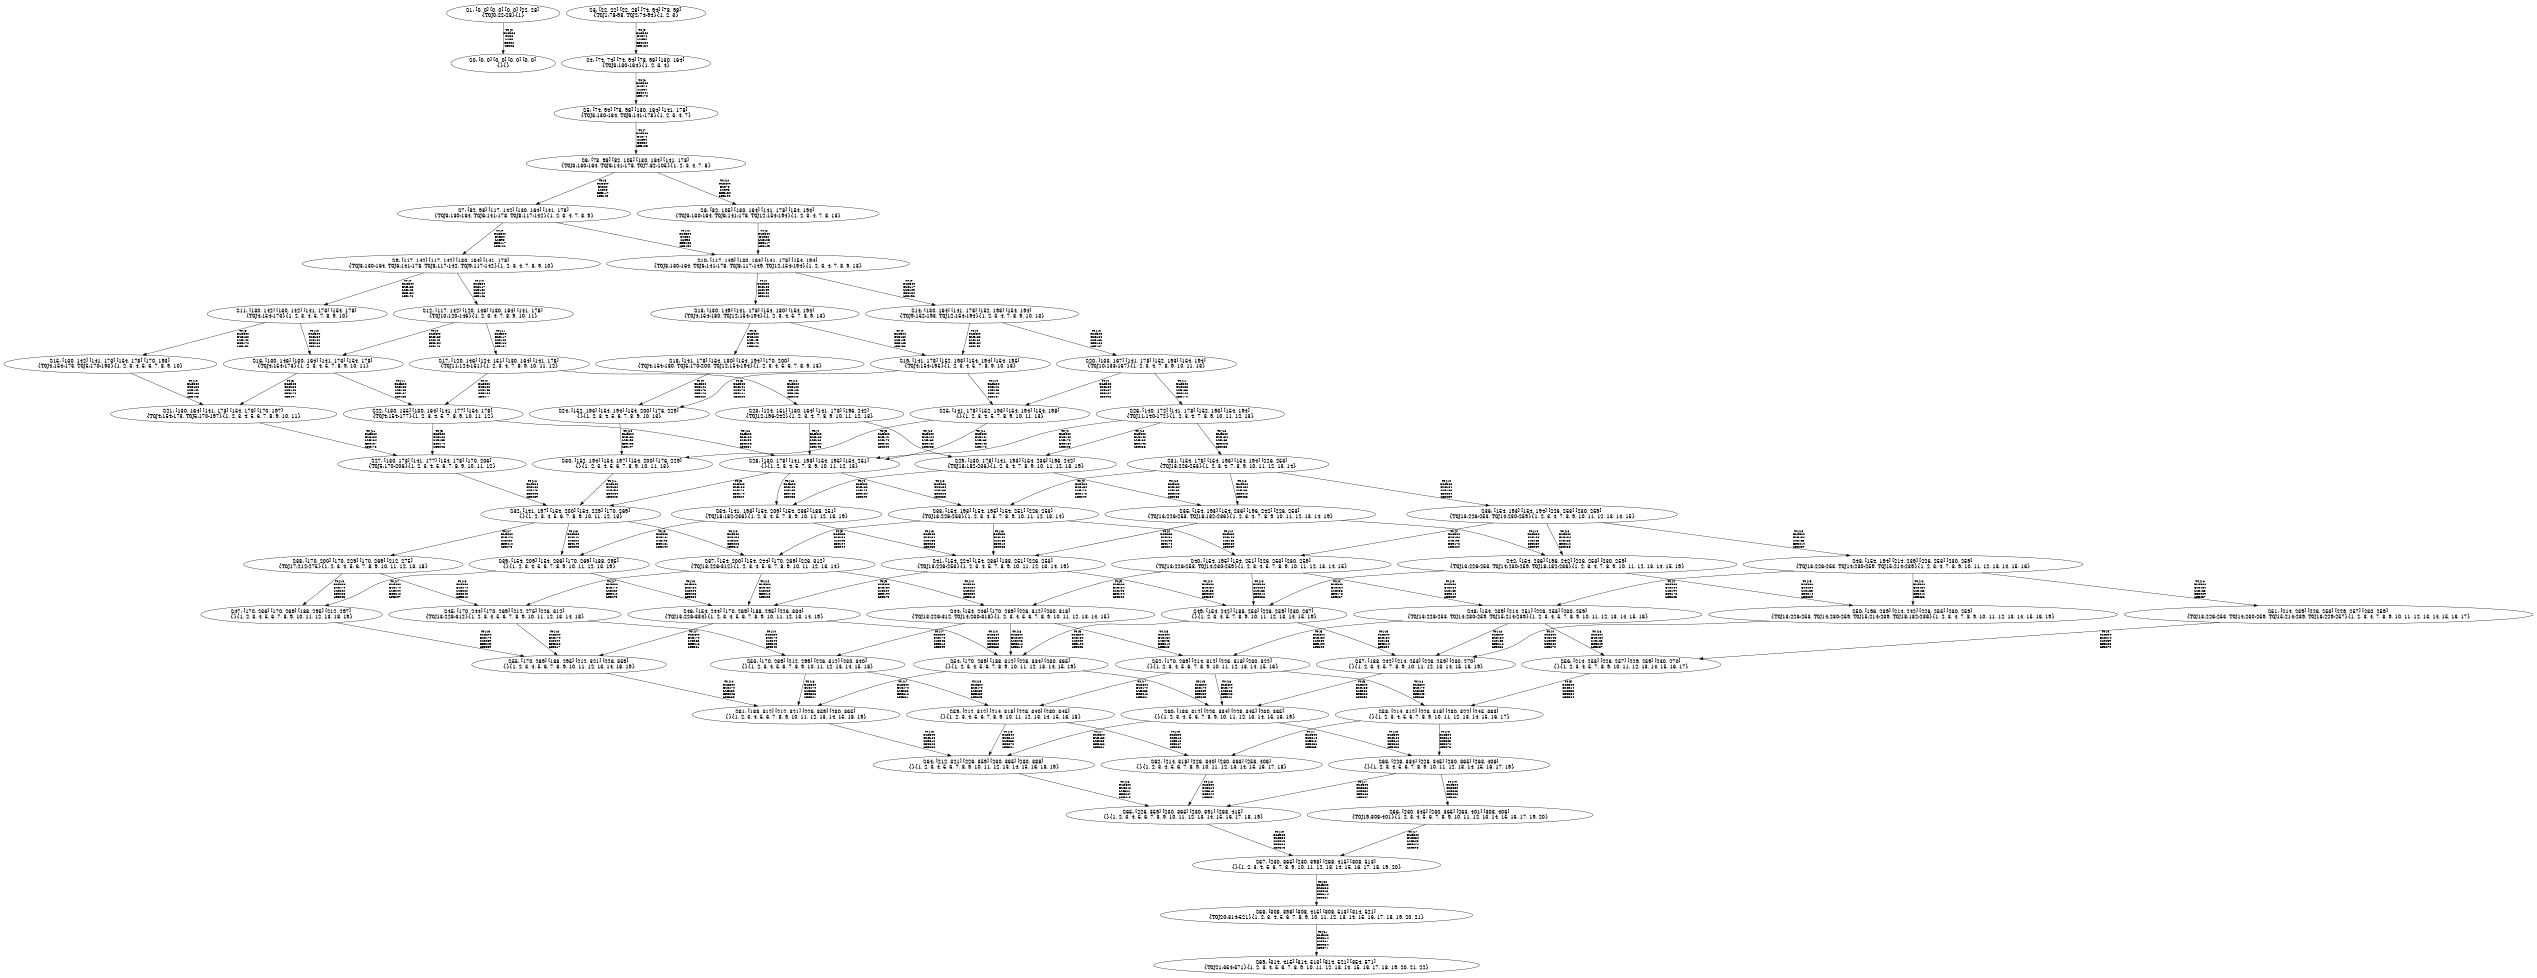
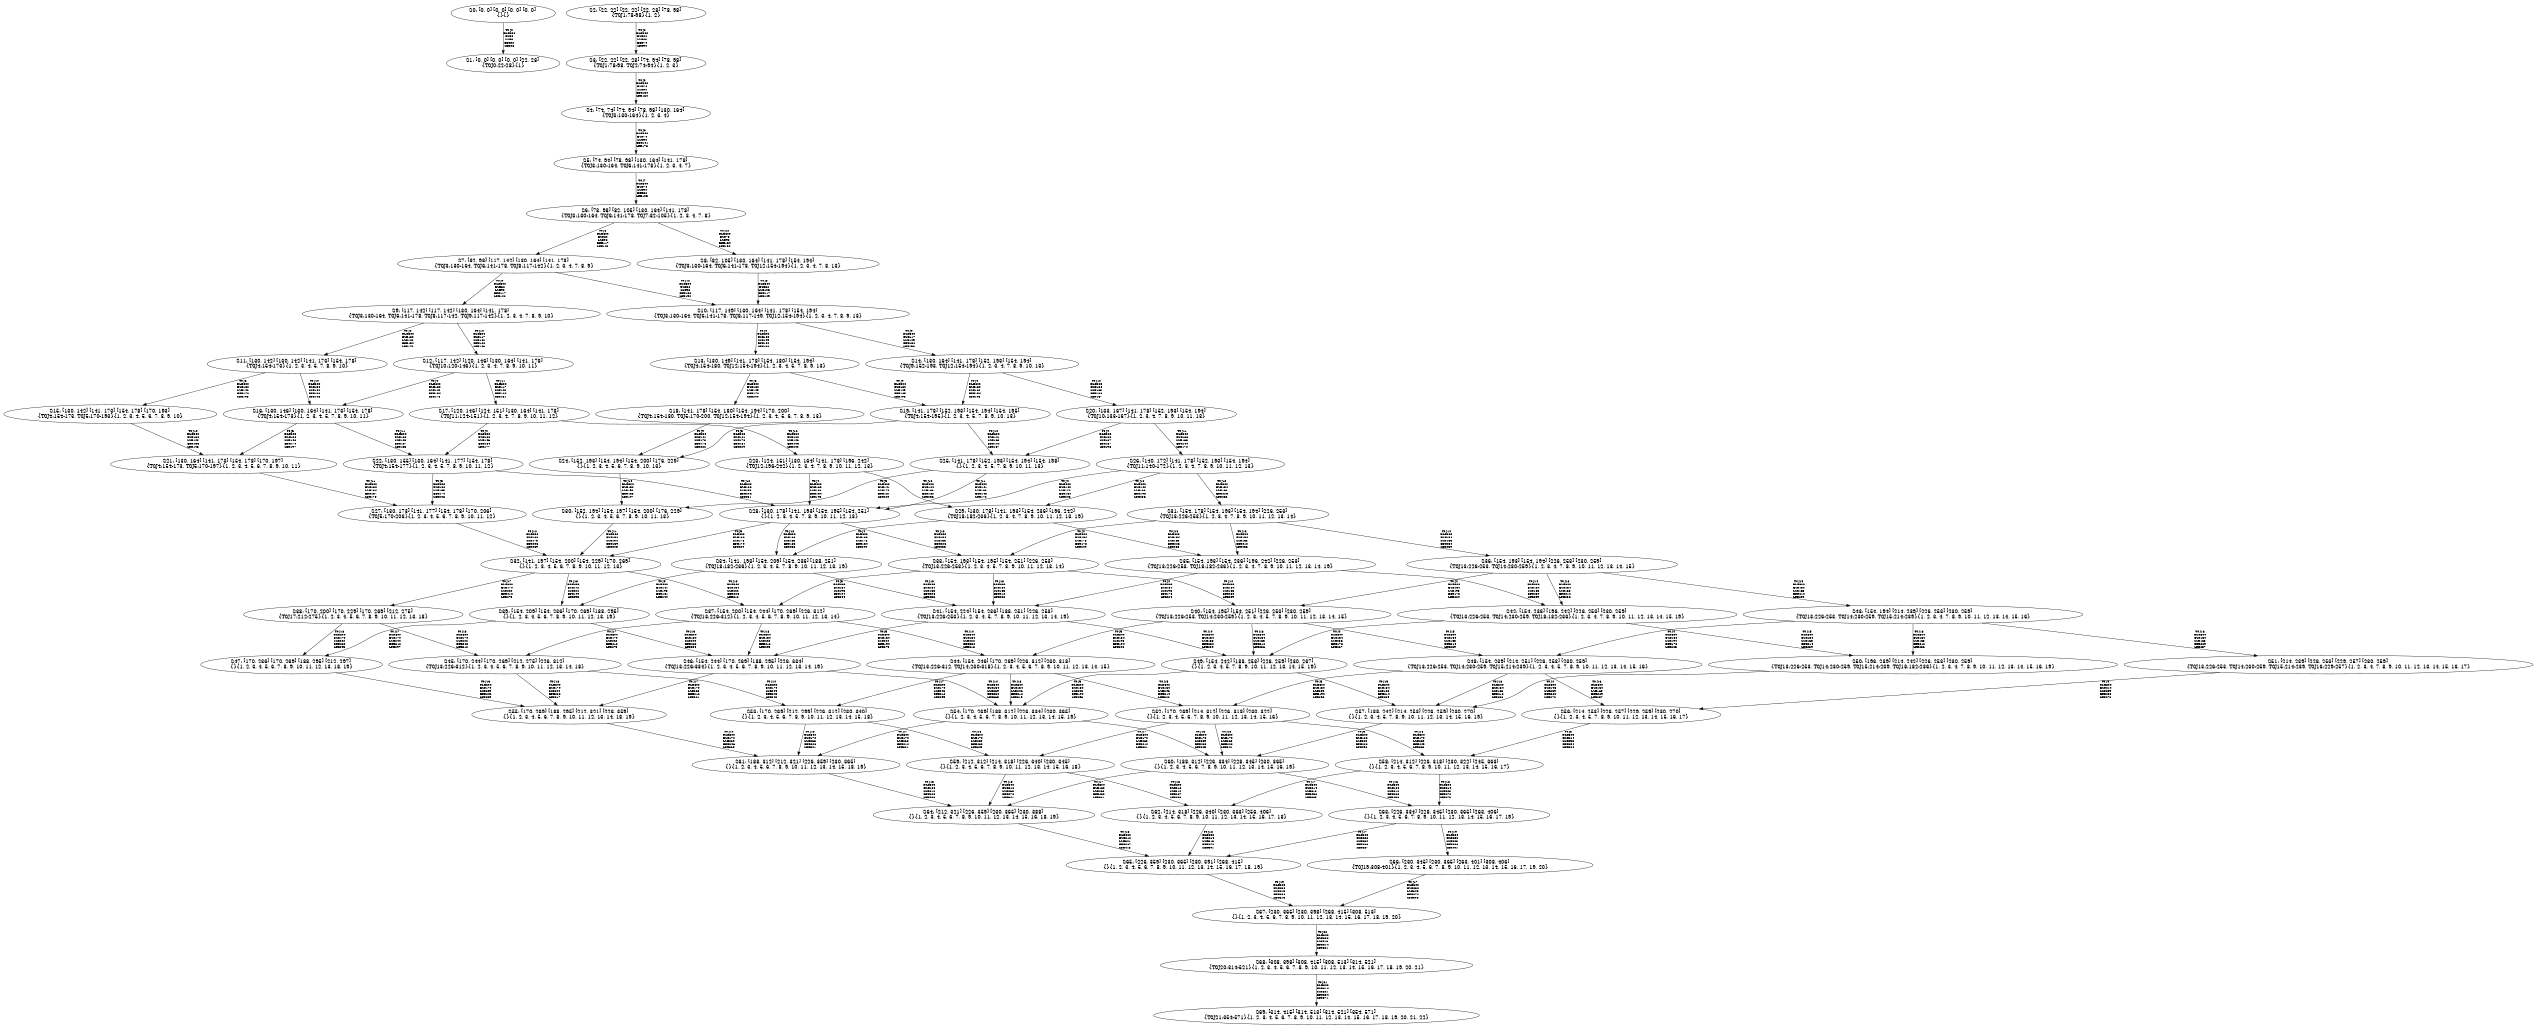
none -> (636, 13)
(503, 36) -> (503, 36)
